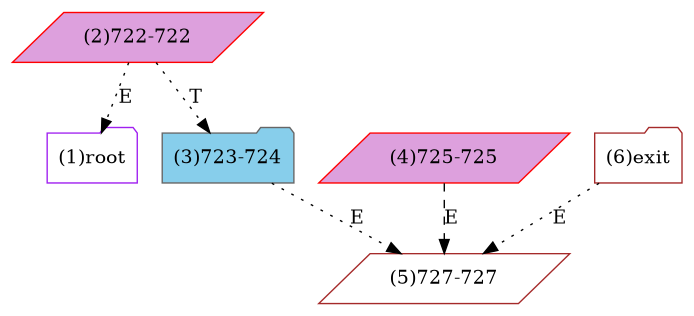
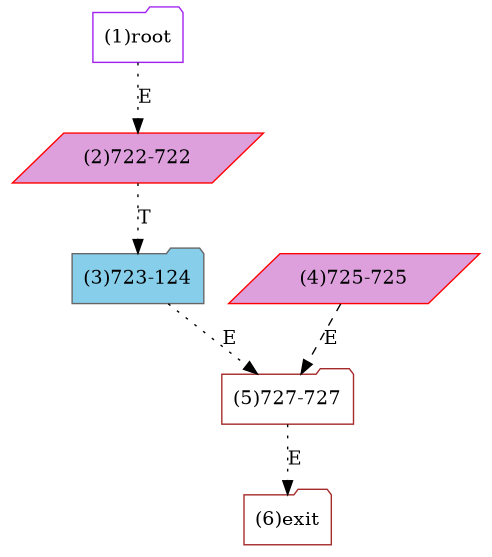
(118, 91) -> (138, 91)
(228, 158) -> (138, 279)
(547, 215) -> (288, 453)
(444, 279) -> (288, 399)
